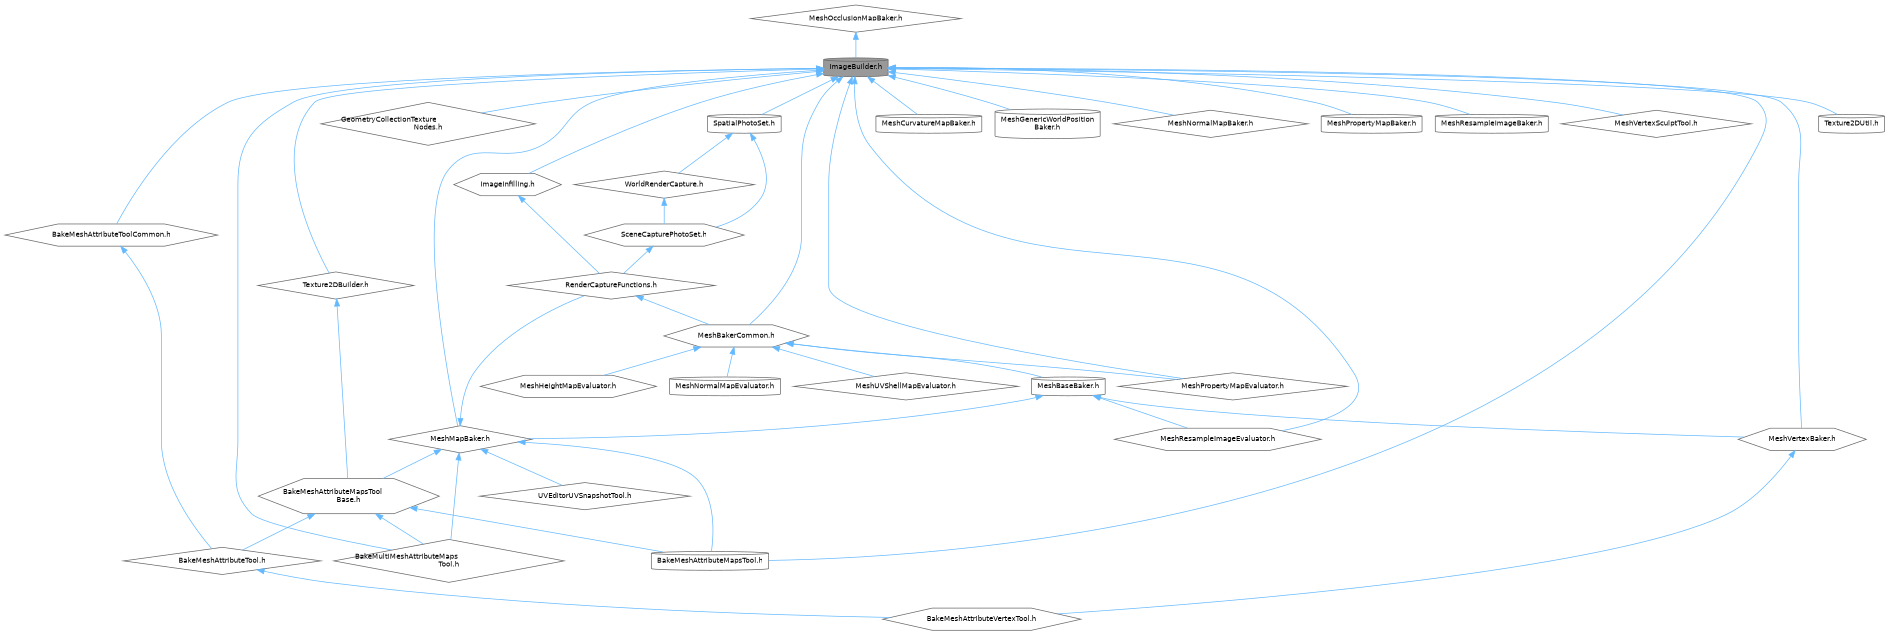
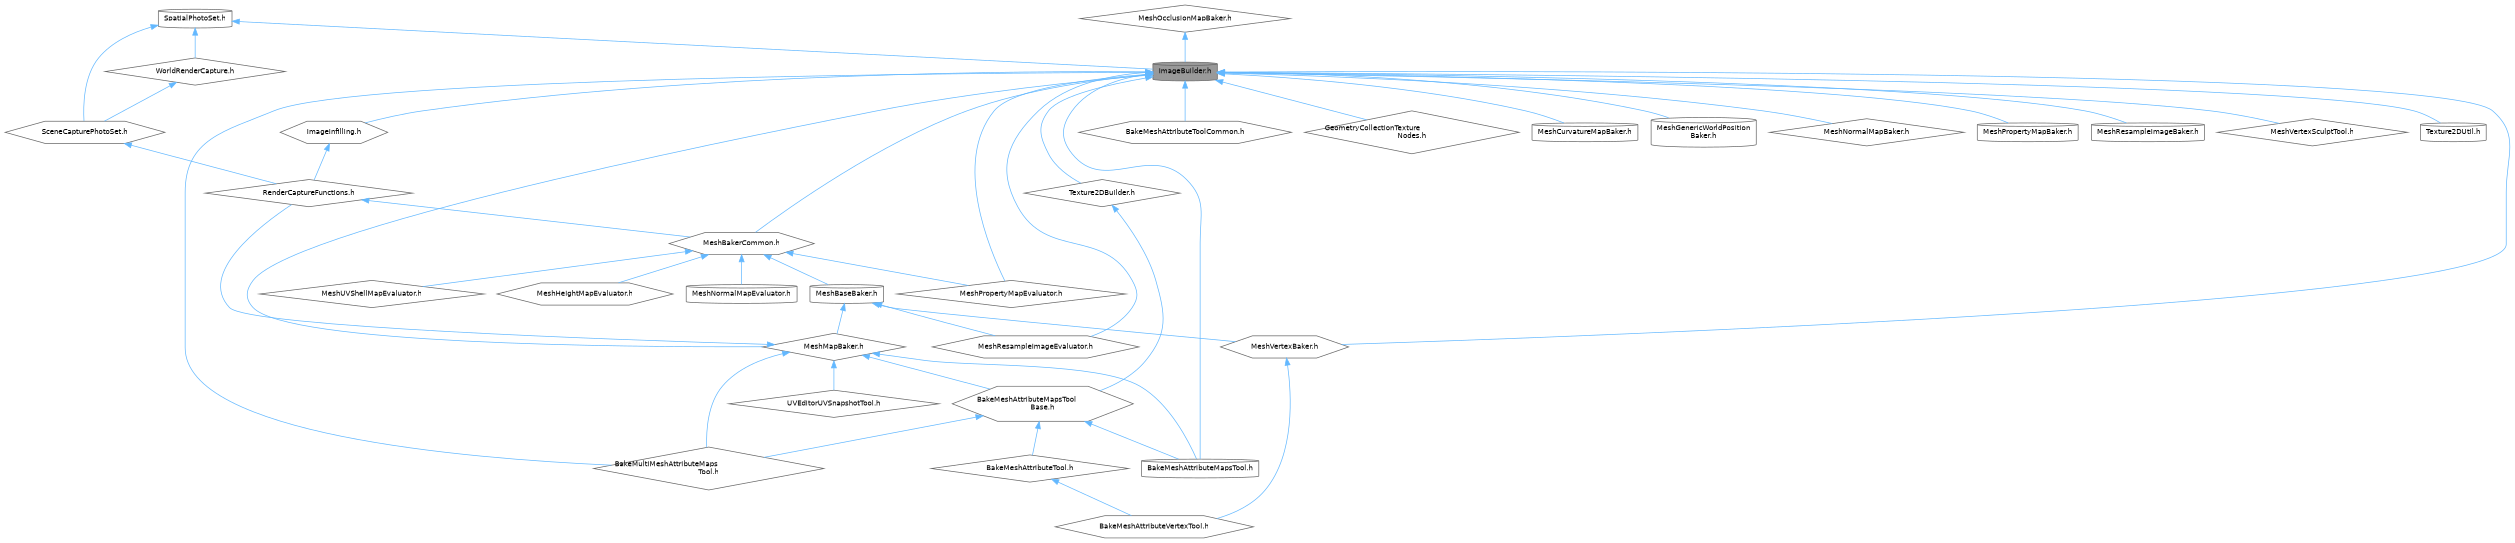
(797, 97) -> (696, 45)
(161, 402) -> none
